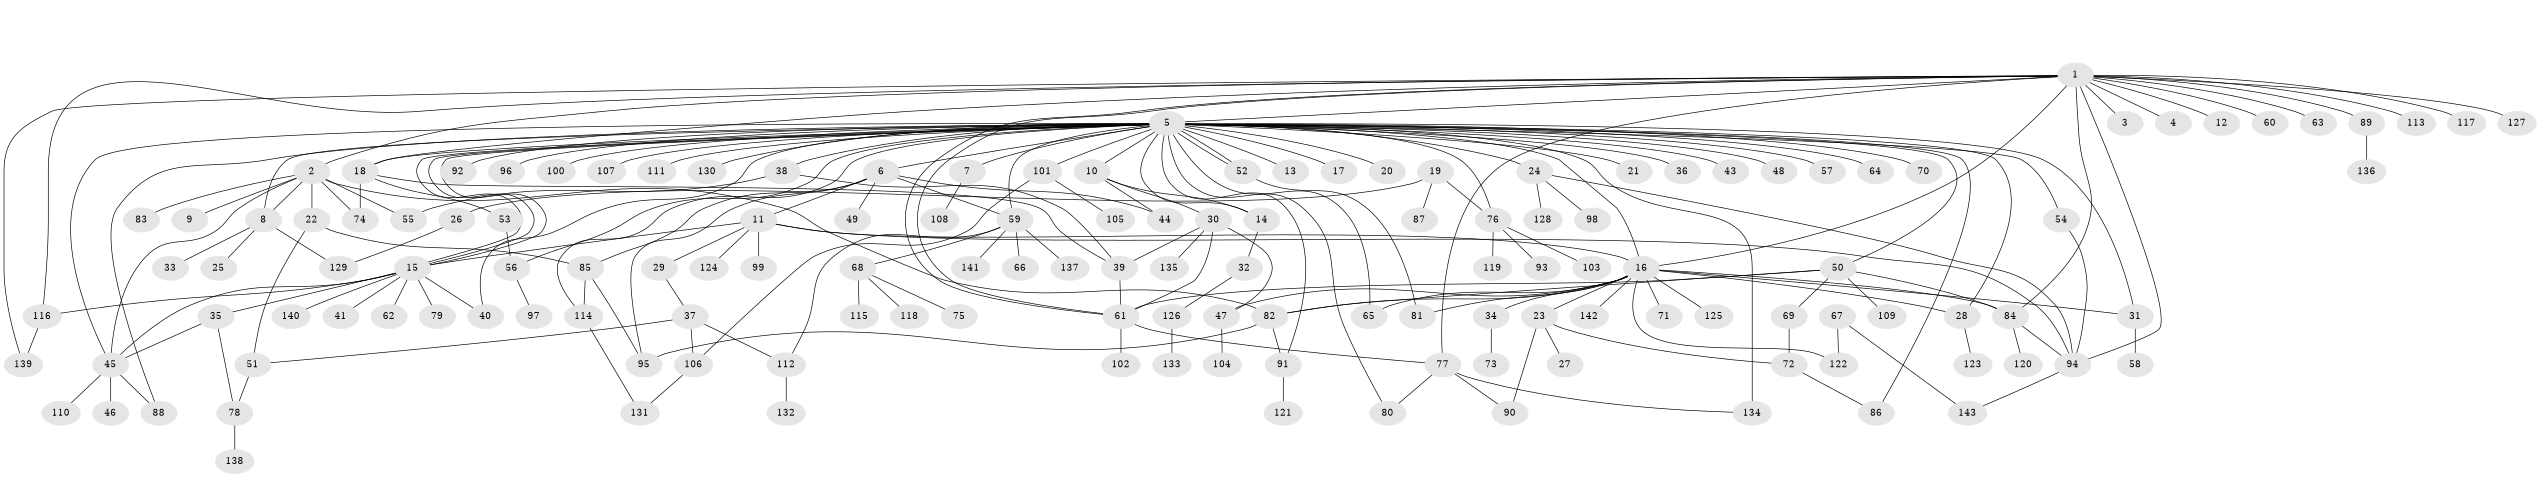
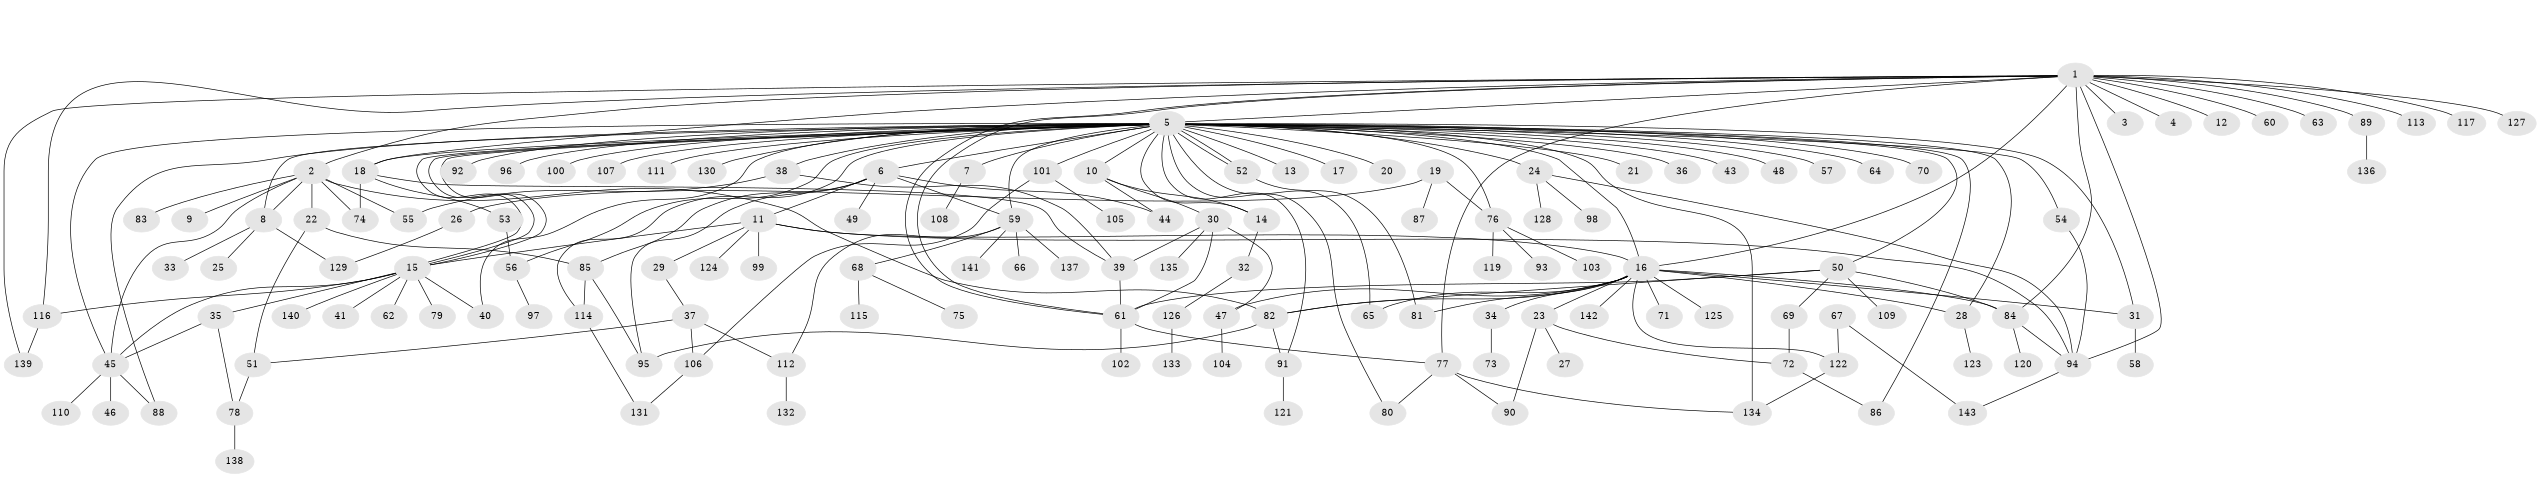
(910, 317) -> none
none -> (1795, 389)
